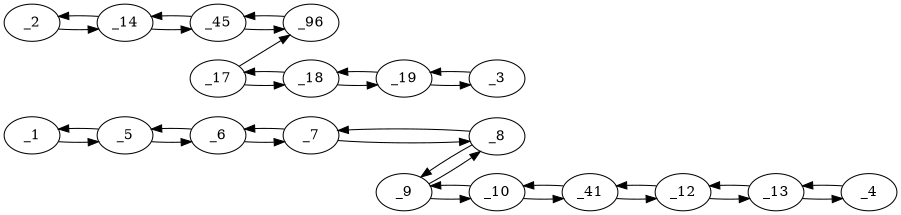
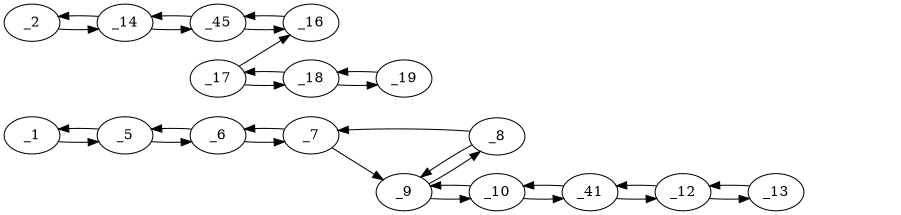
(311, 23) -> (311, 23)
(497, 79) -> none
(399, 143) -> (353, 161)
(869, 192) -> none
